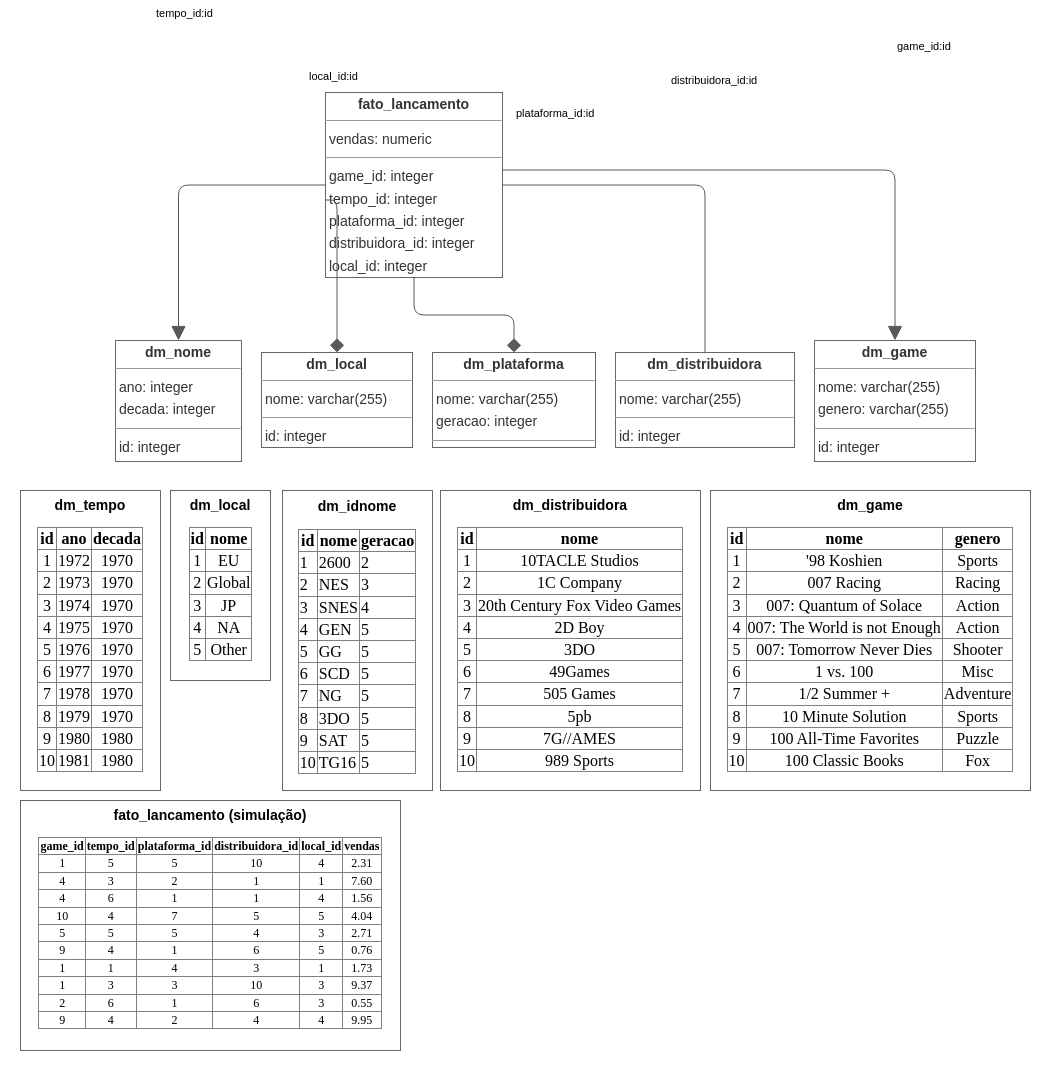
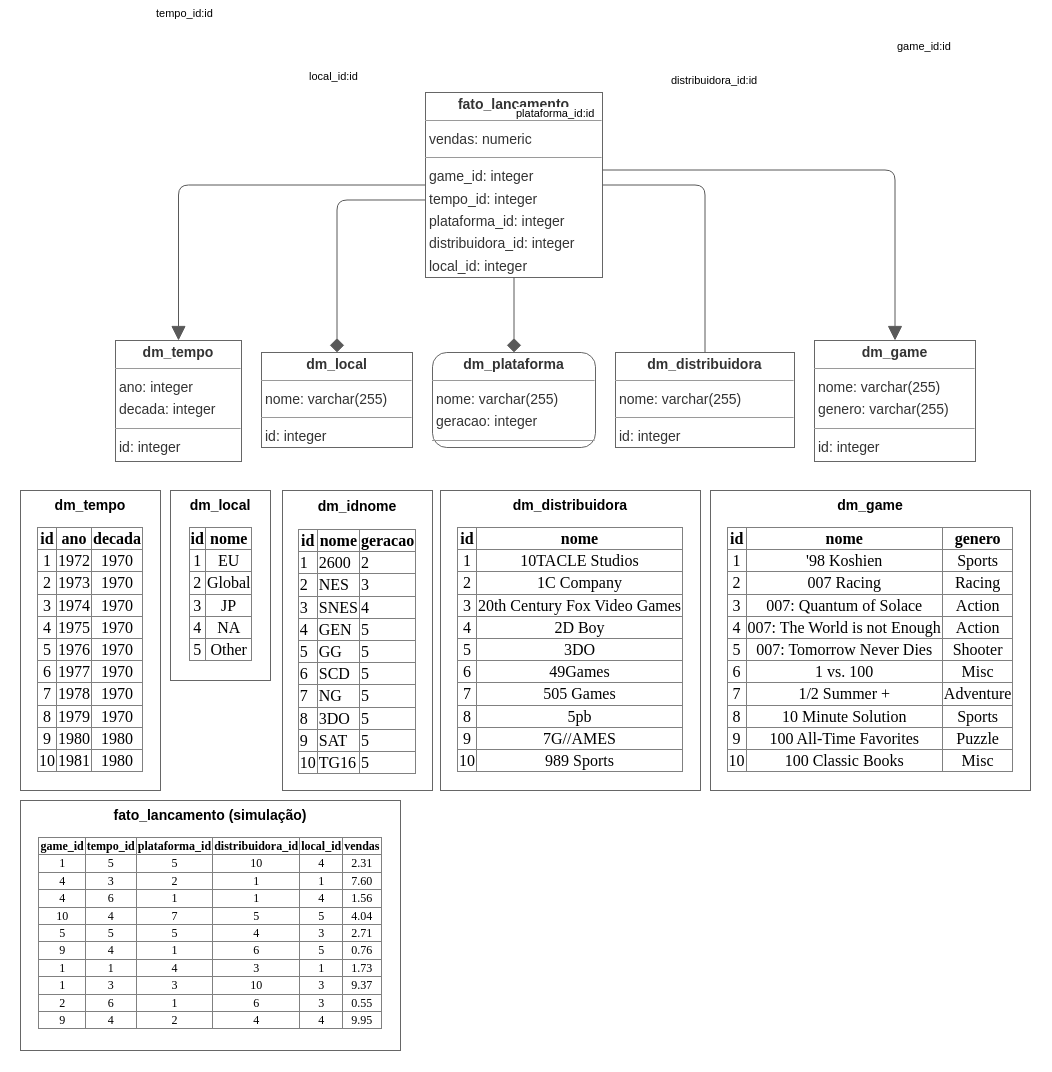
(414, 185) -> (514, 185)
(169, 374) -> (169, 374)
(514, 400) -> (514, 400)
(871, 607) -> (871, 607)
